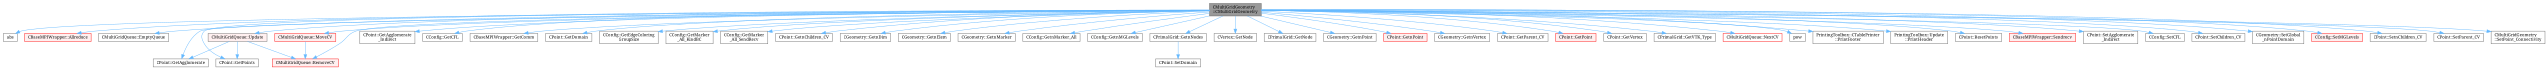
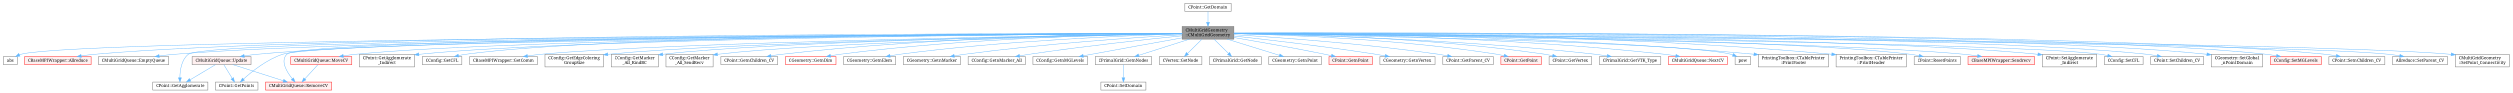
(898, 16) -> (1208, 17)
(865, 37) -> (811, 61)
(1919, 37) -> (1871, 61)
(2459, 37) -> (2420, 61)
